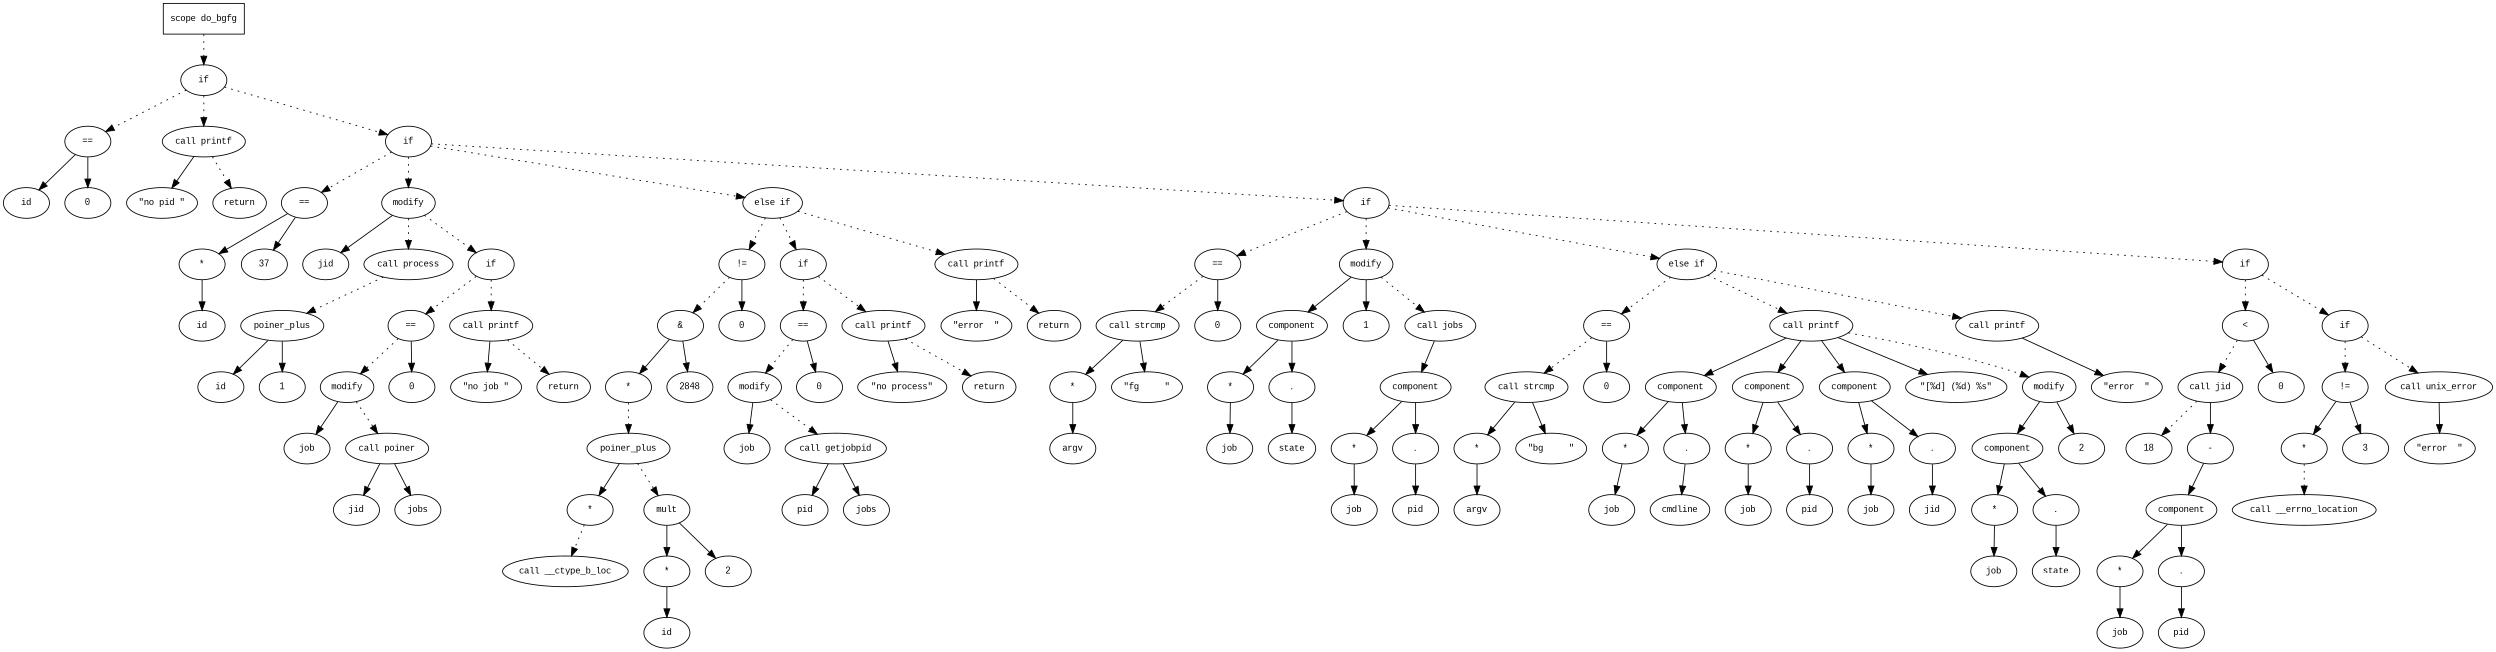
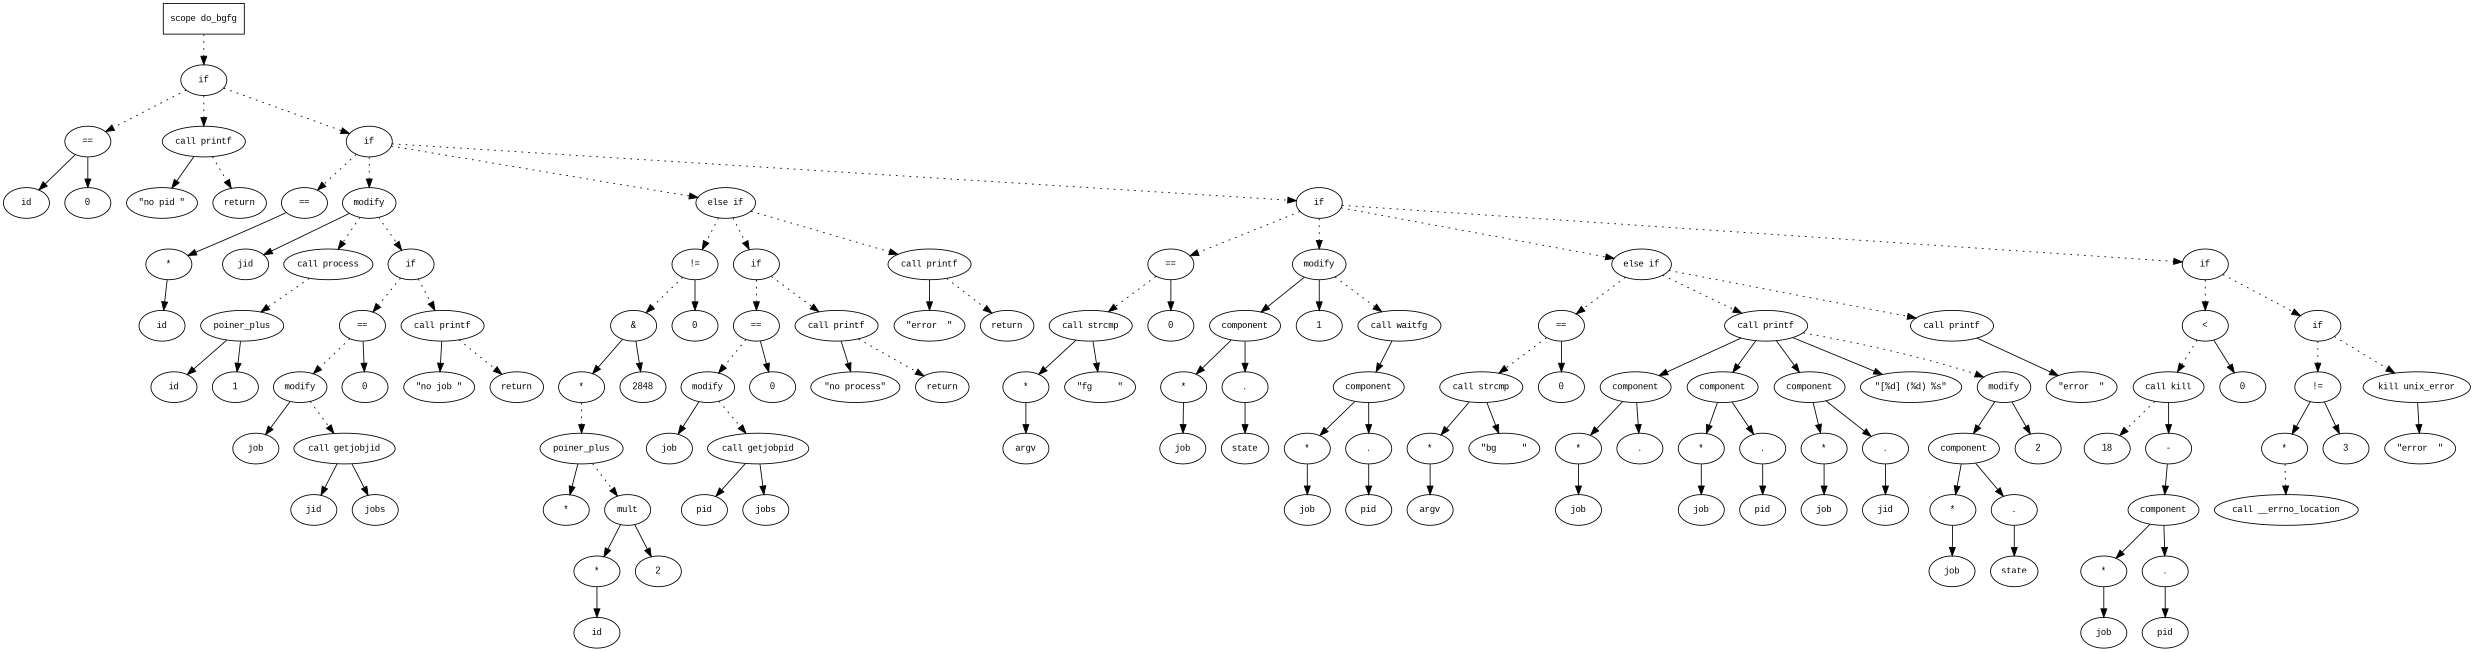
(264, 264) -> none
(1440, 326) -> (1399, 326)
(2210, 387) -> (2169, 387)
(2439, 387) -> (2417, 387)
(387, 449) -> (345, 449)
(1680, 510) -> none
(565, 571) -> none
